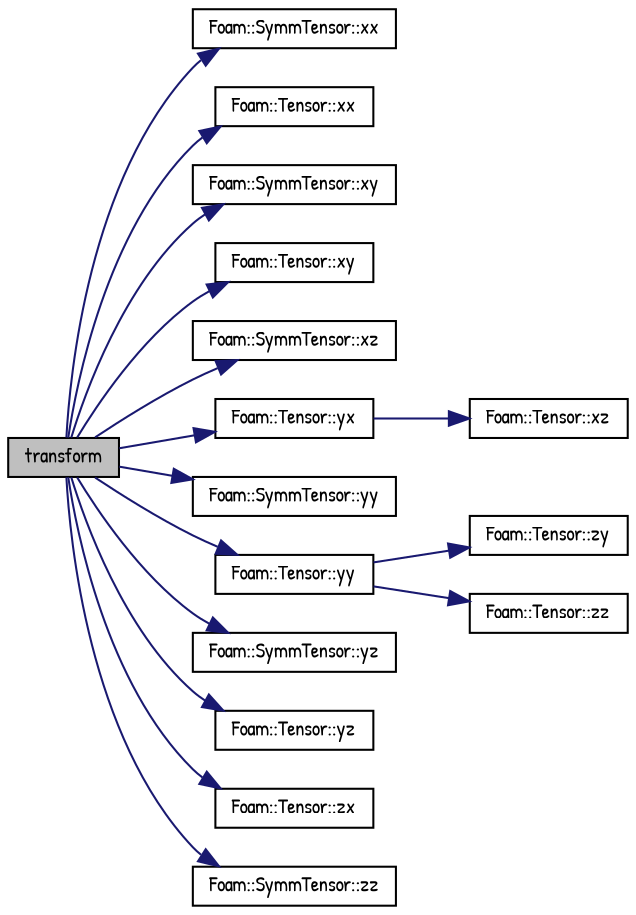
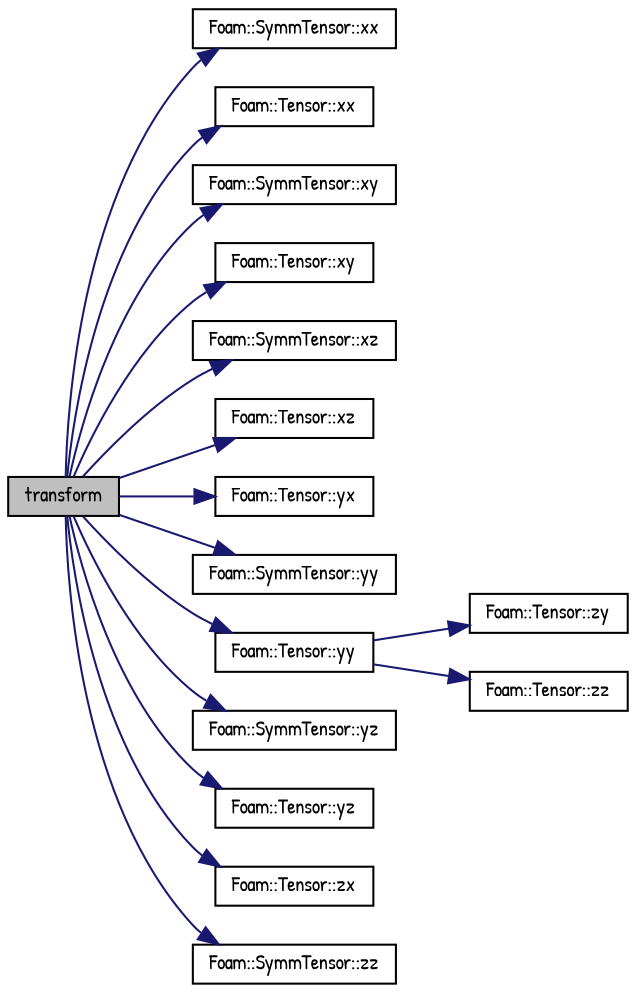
(411, 418) -> (167, 462)
